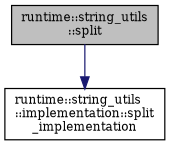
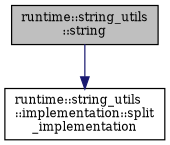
(85, 25) -> (85, 25)
